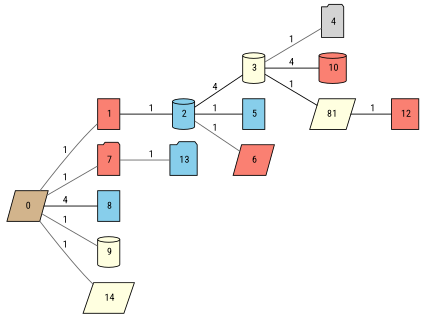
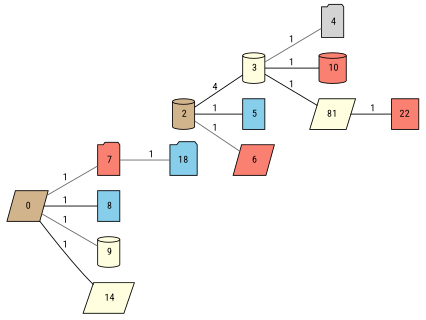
(292, 63) -> (292, 63)
(109, 114) -> none
(184, 114) -> (184, 114)
(405, 114) -> (405, 114)
(184, 160) -> (184, 160)
(66, 201) -> (66, 201)
(66, 254) -> (66, 254)
